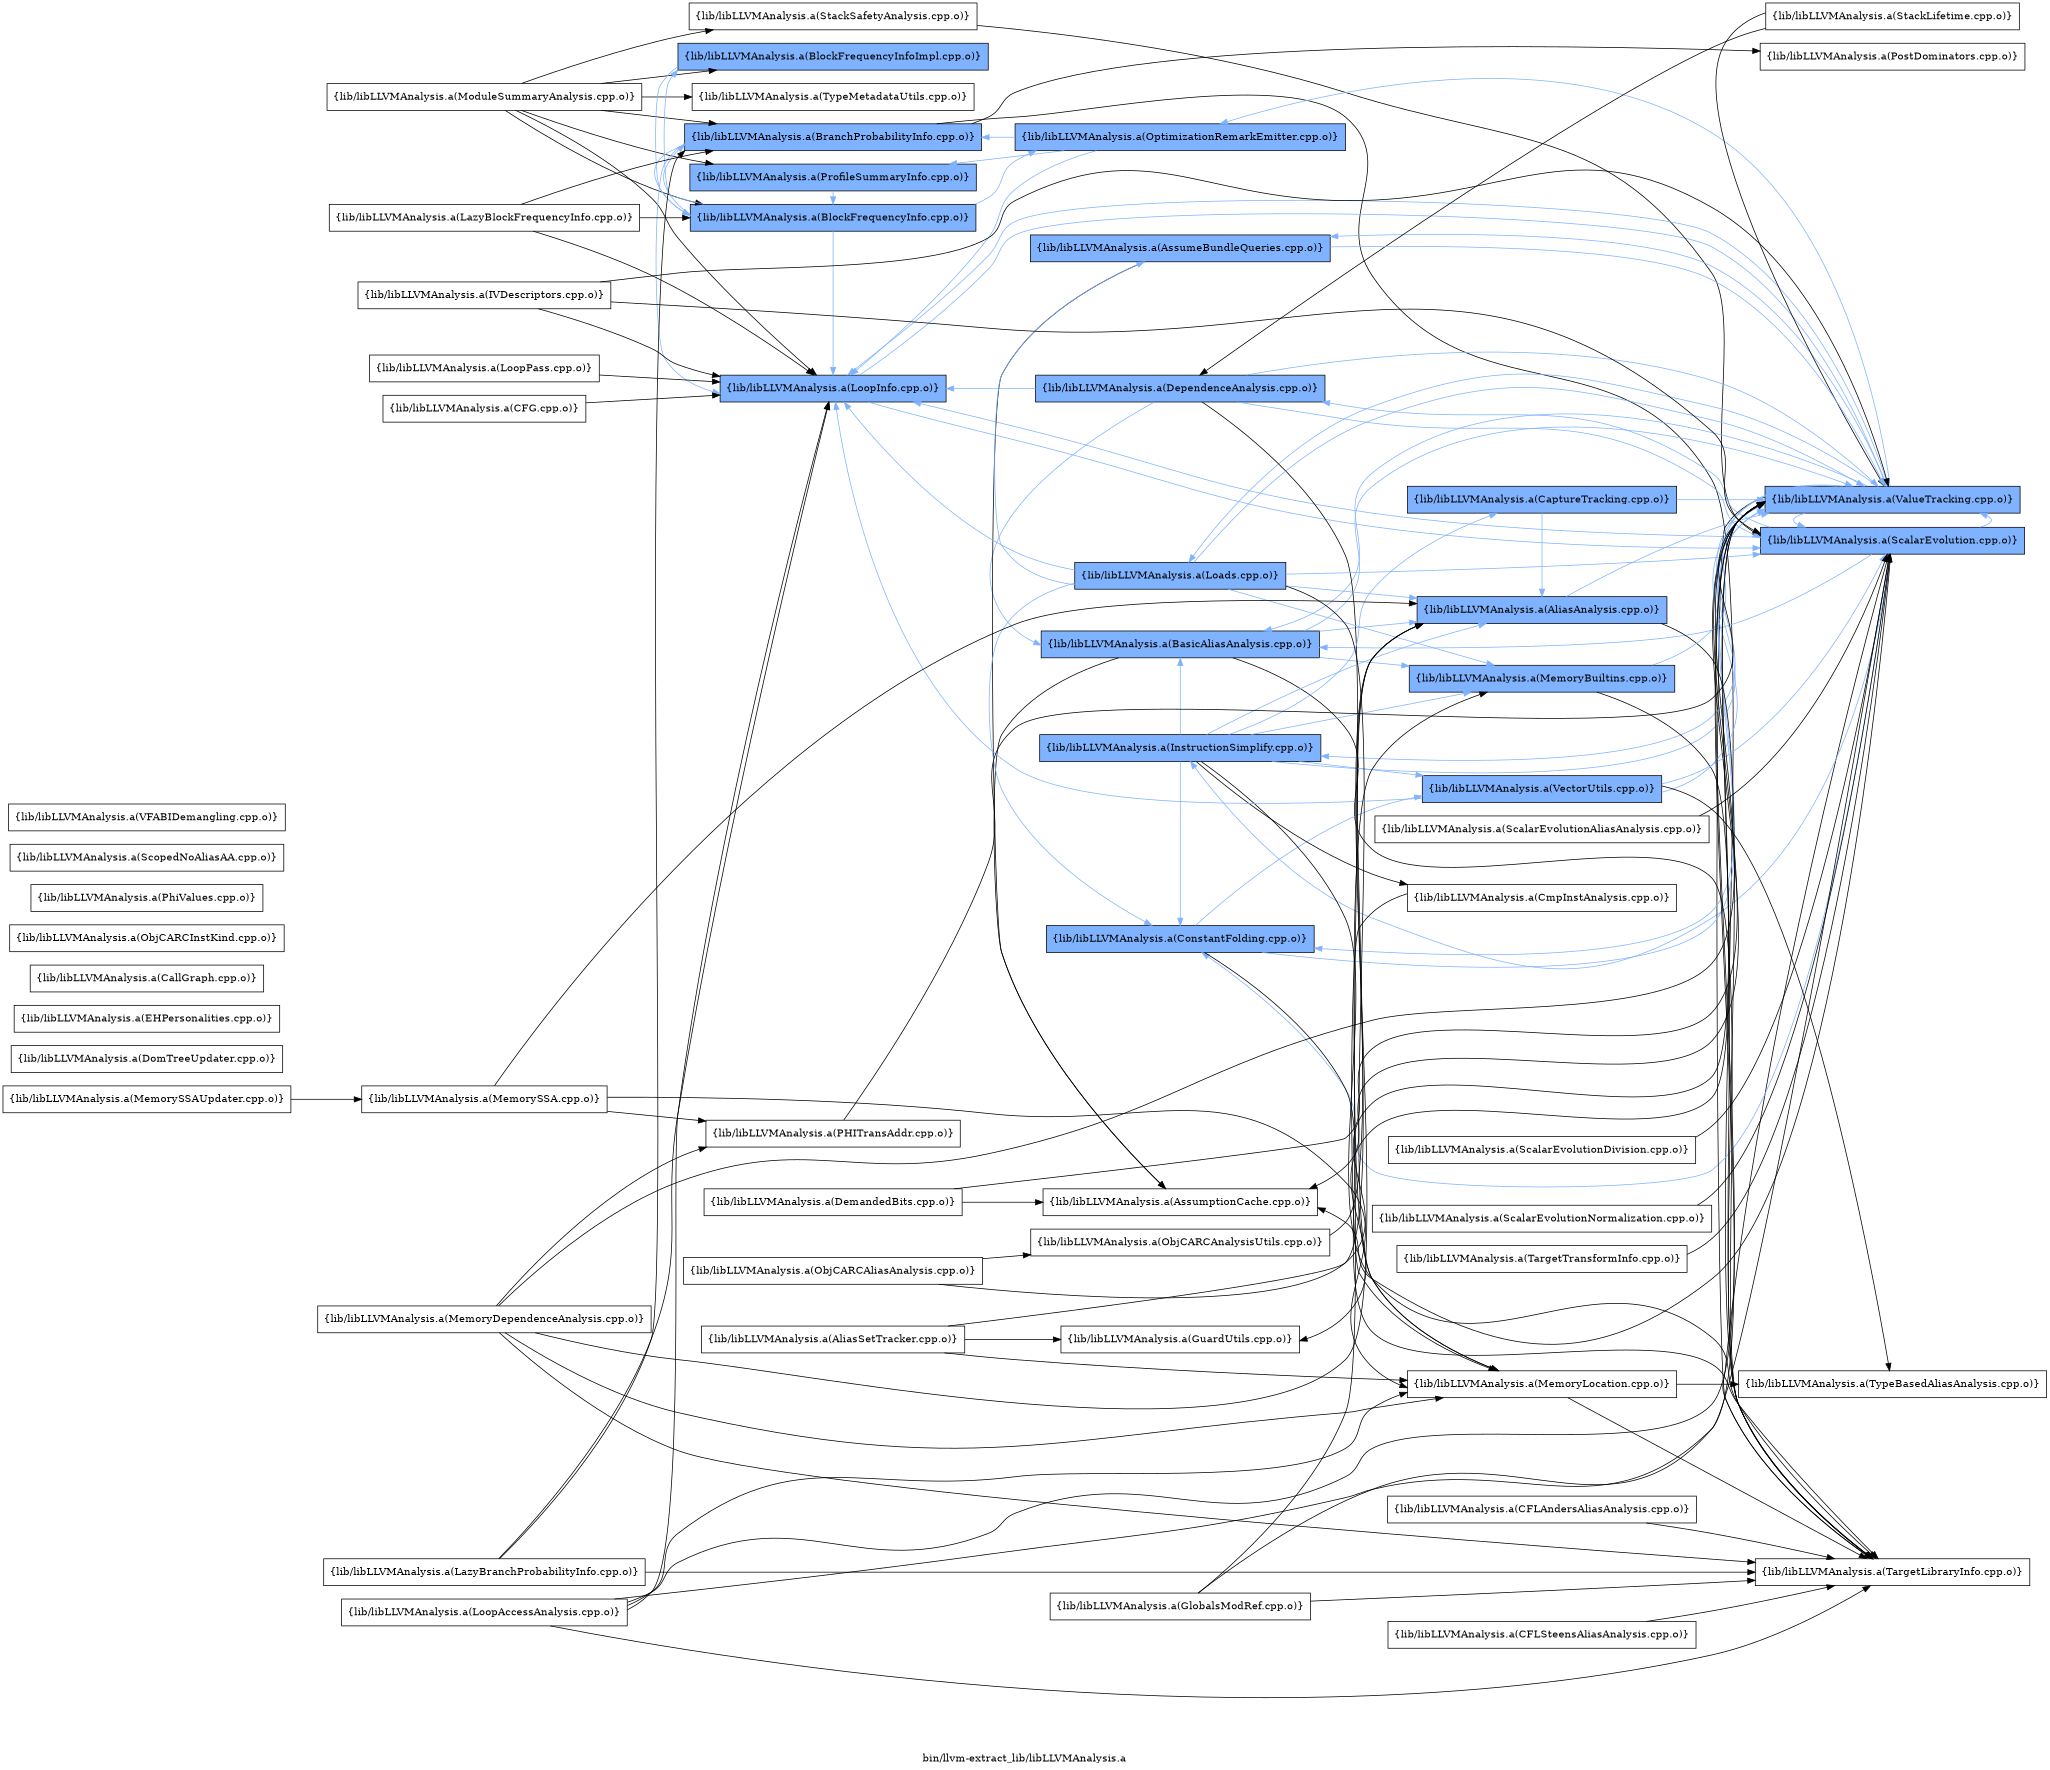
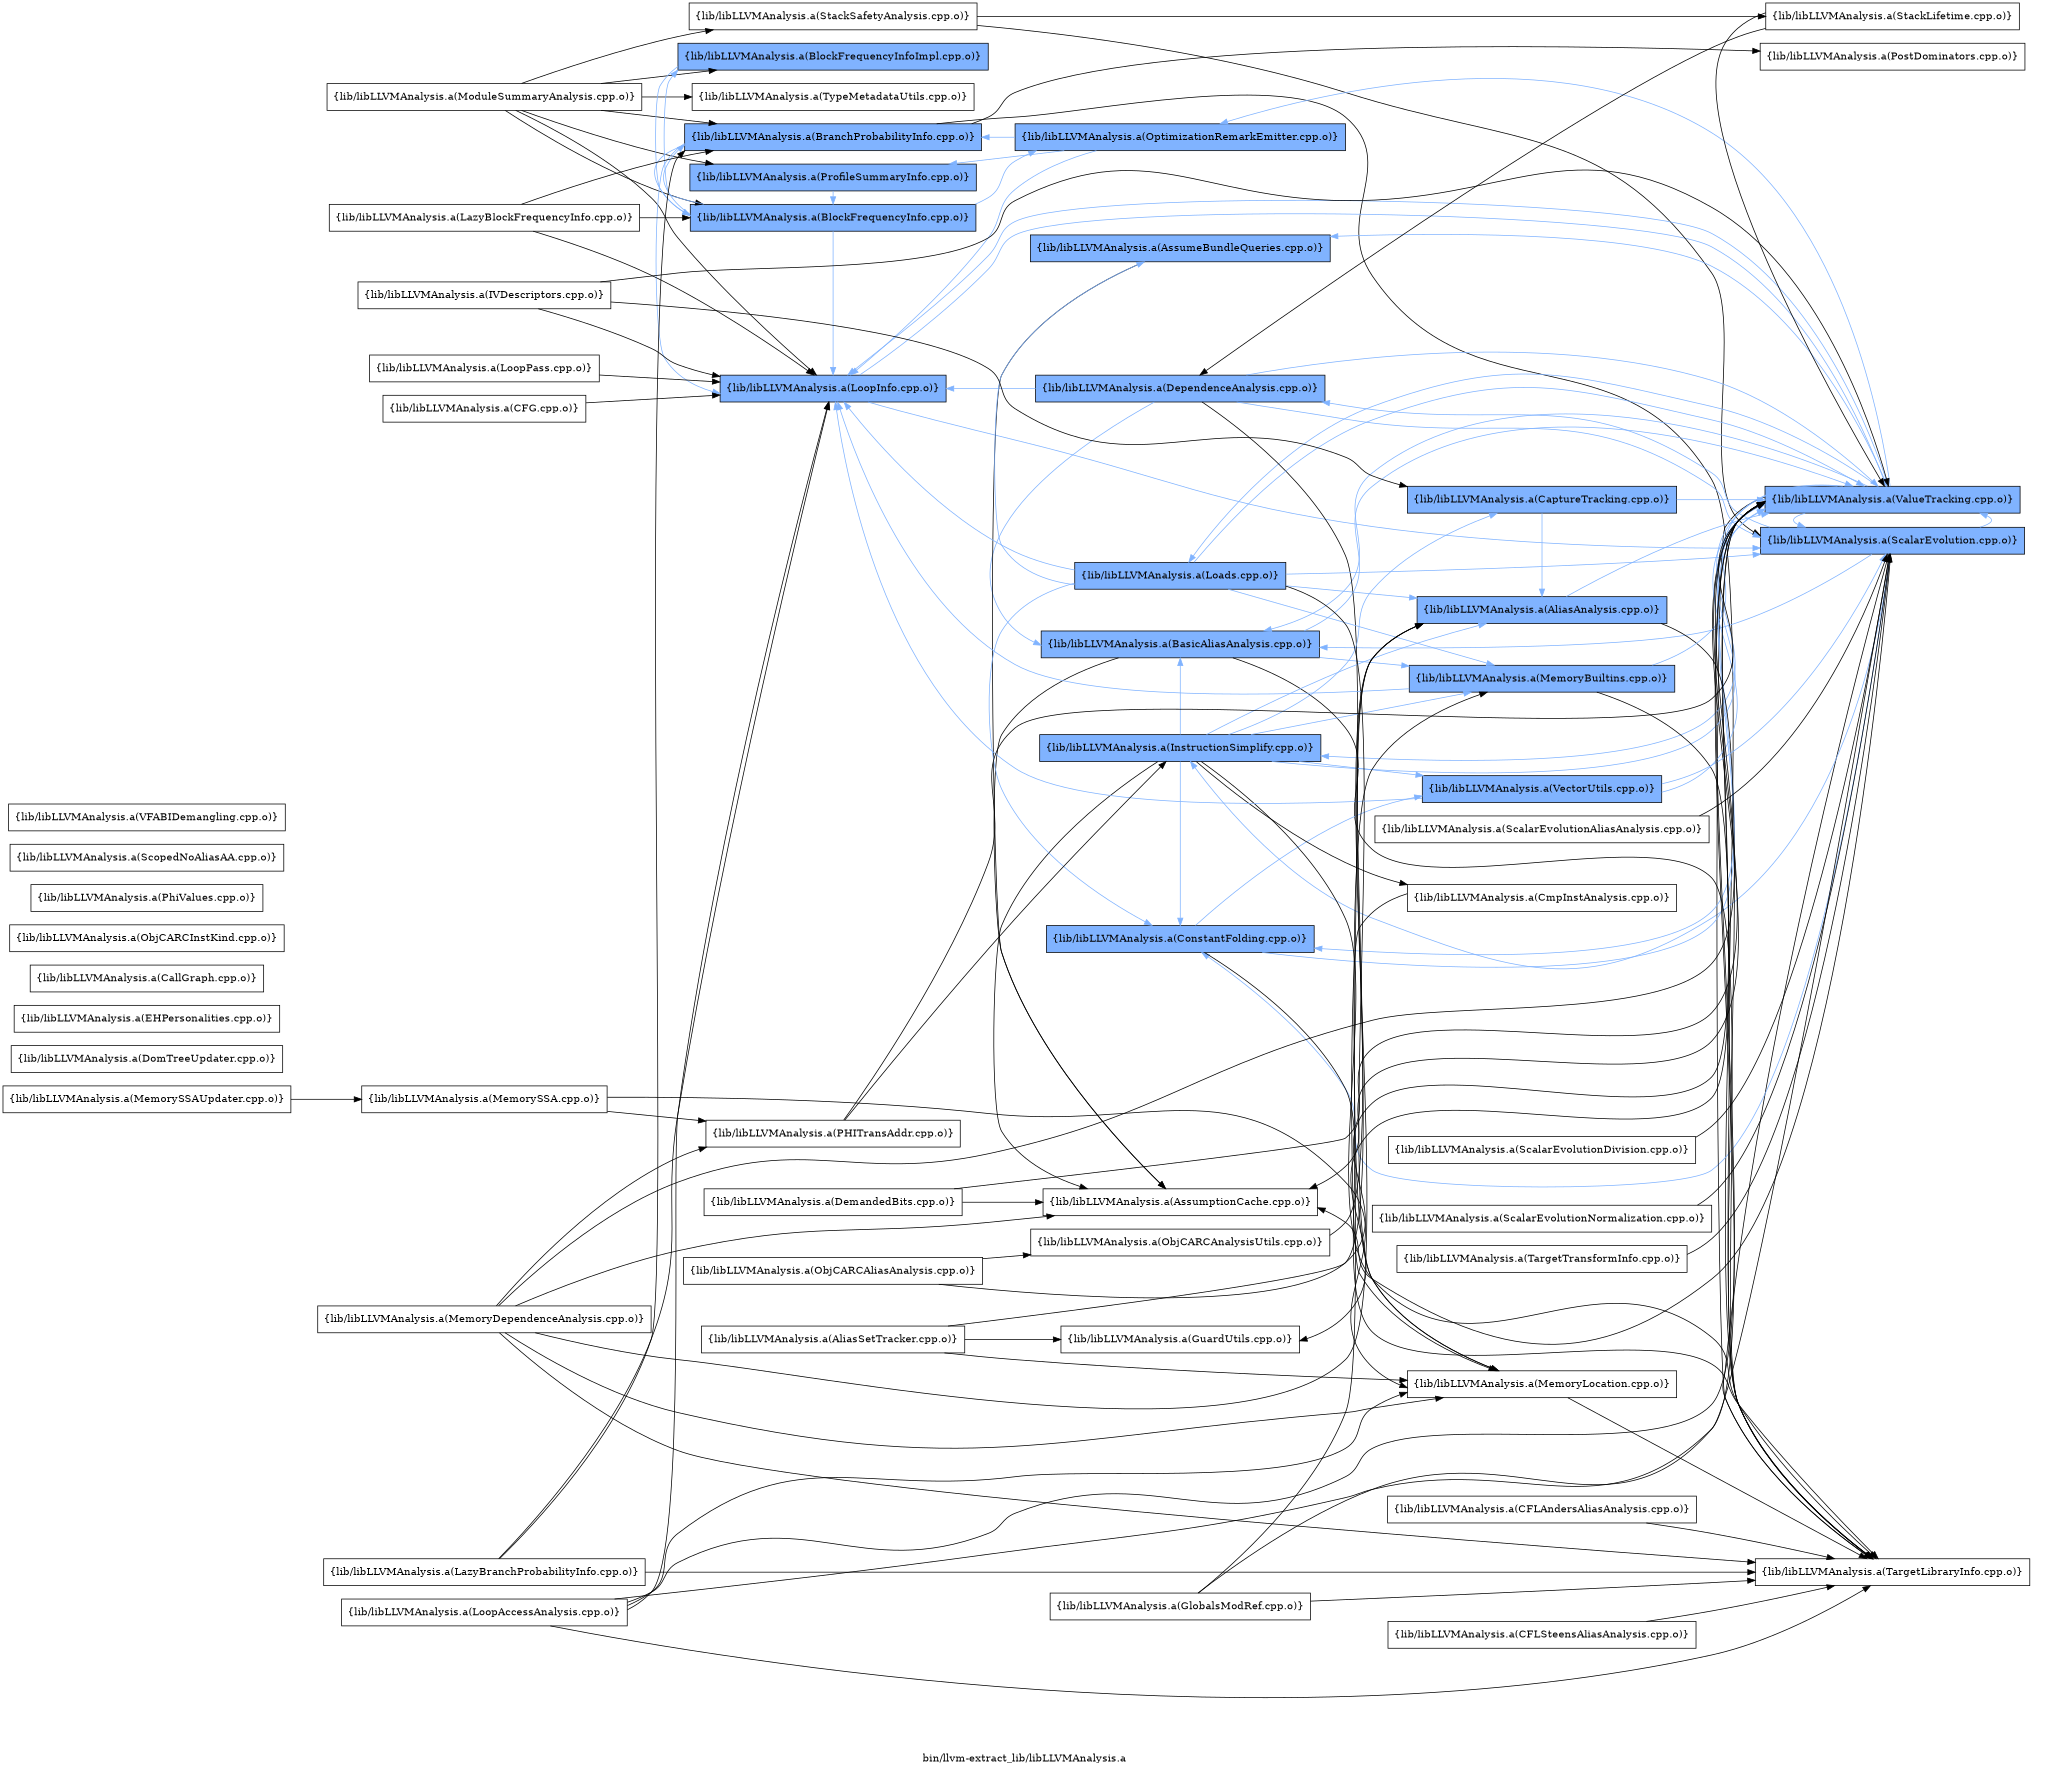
none -> (1368, 16)
(1655, 263) -> none
(1234, 323) -> (1004, 396)
(1335, 507) -> (1054, 678)
(1375, 626) -> none
(880, 698) -> none
none -> (990, 948)
none -> (996, 963)
none -> (776, 1234)
(1893, 1384) -> none
